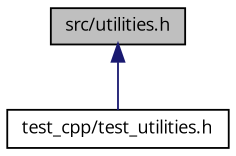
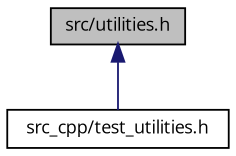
(118, 129) -> (118, 129)
